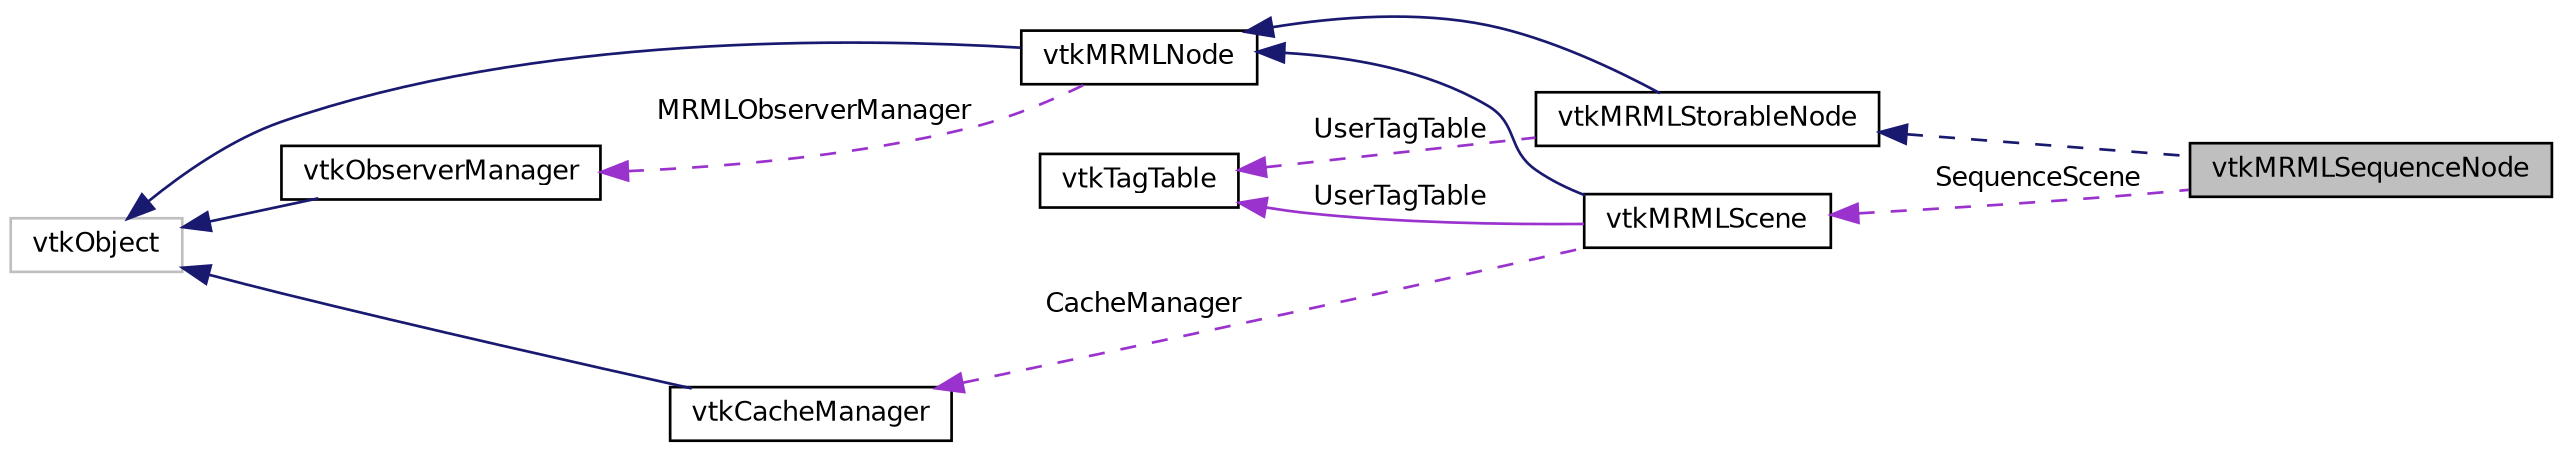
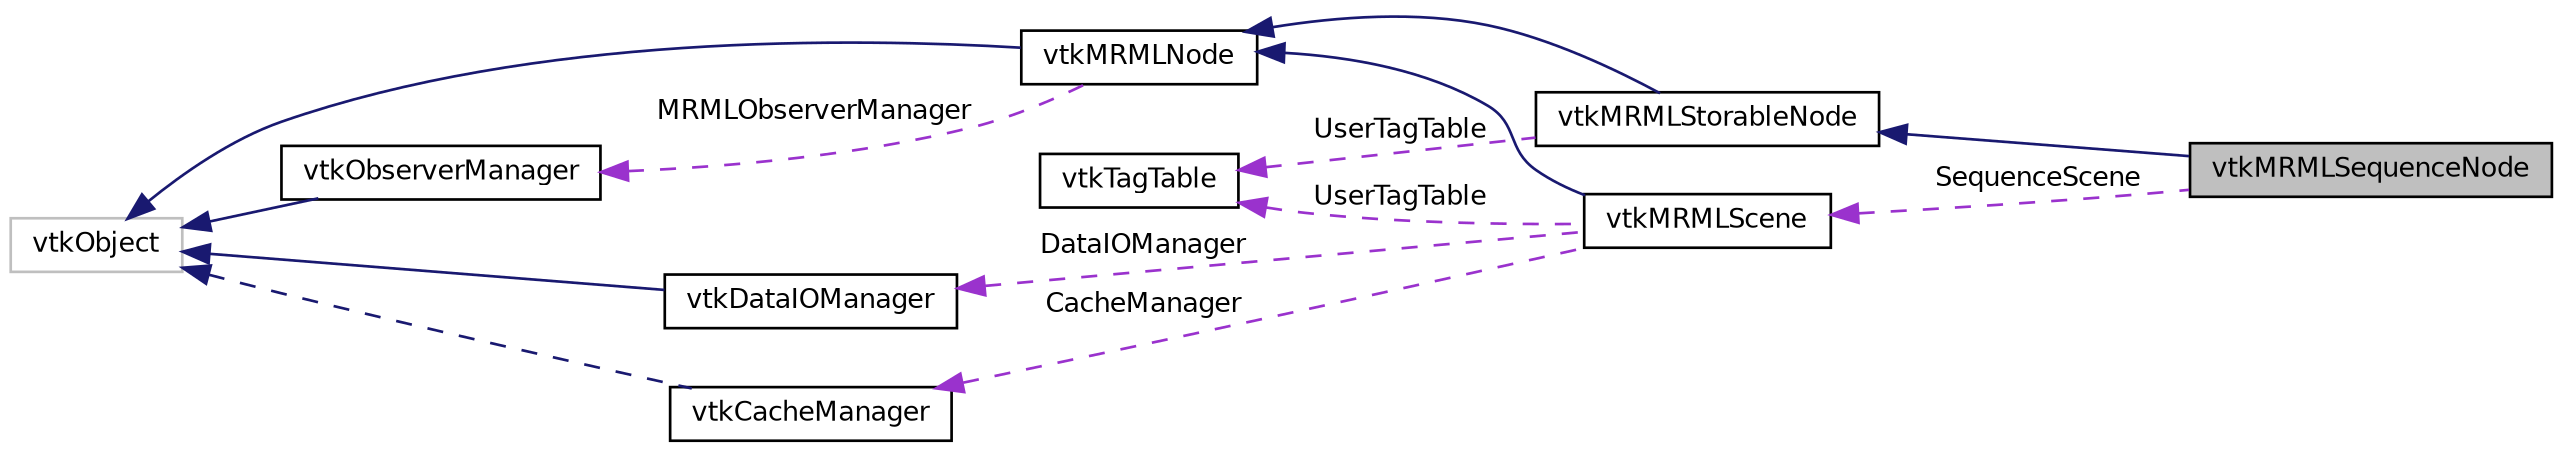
(2048, 145) -> (2048, 145)
(1425, 221) -> (1425, 221)
none -> (811, 301)
(450, 334) -> (450, 334)
